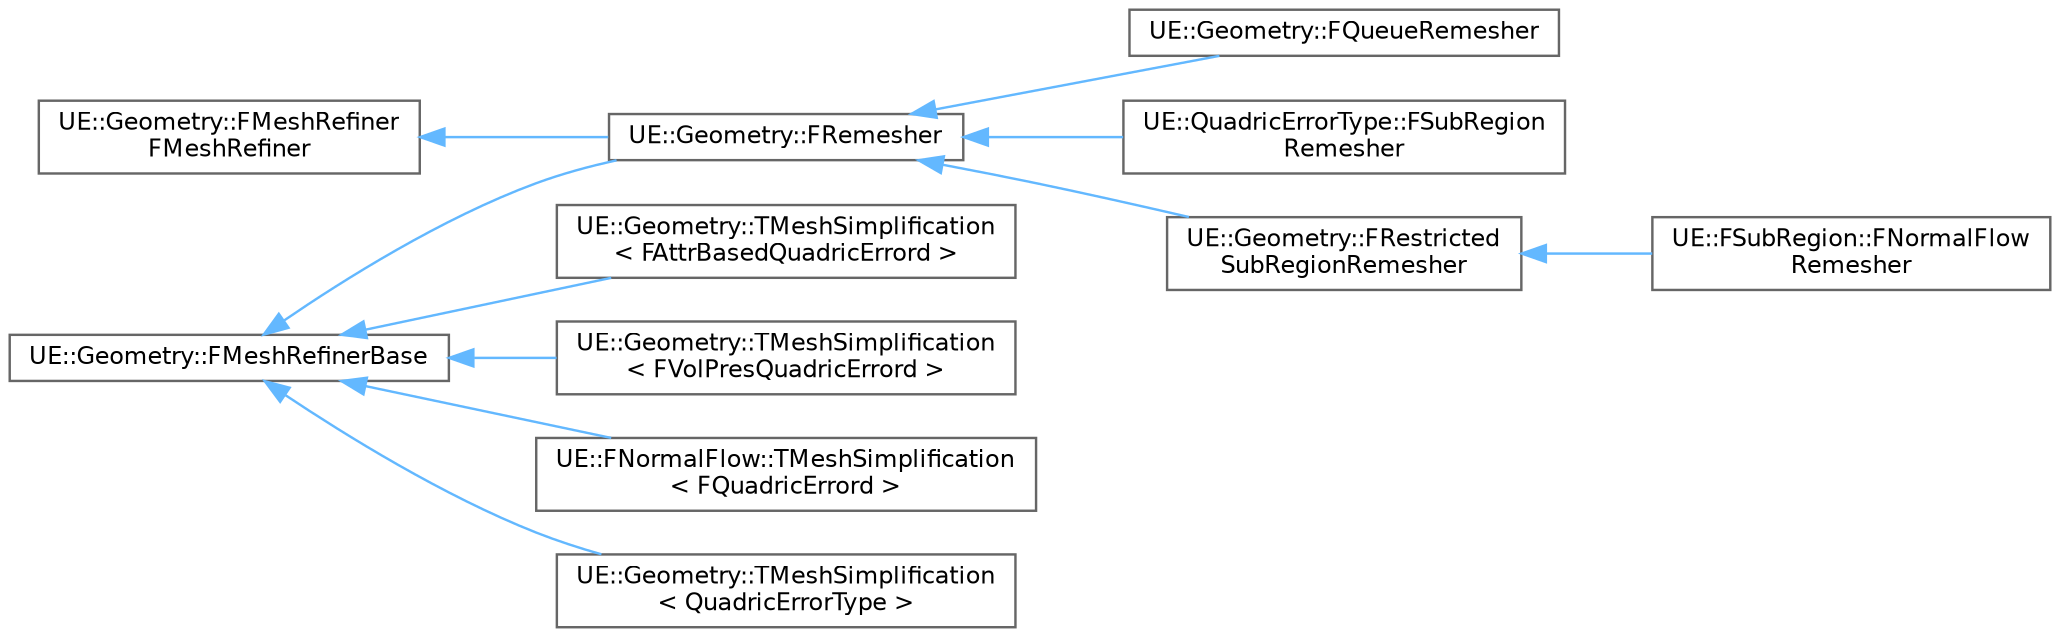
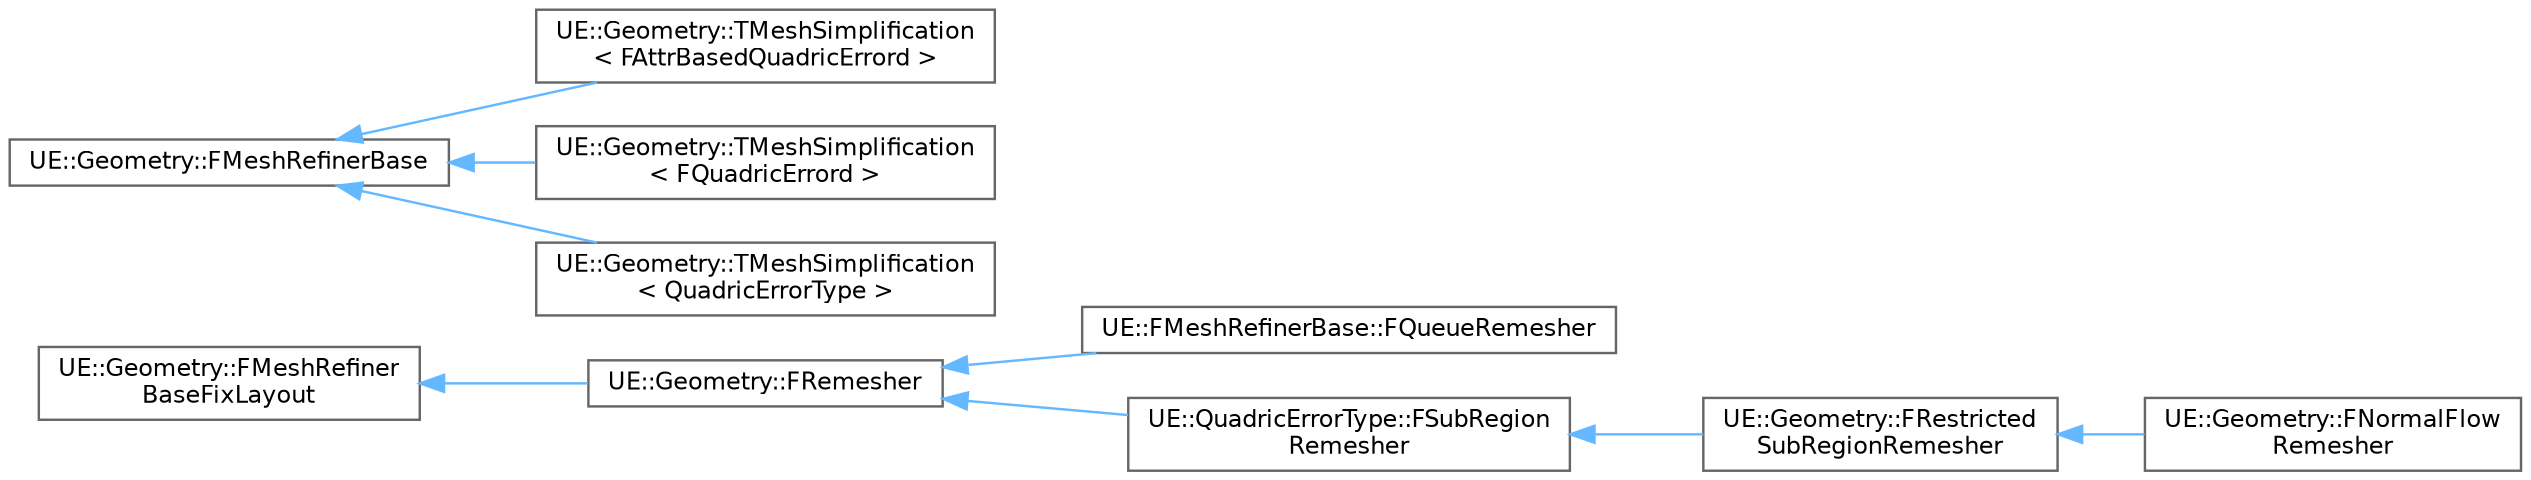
(1344, 33) -> (1349, 330)
(229, 137) -> (229, 383)
(1066, 190) -> (1649, 434)
(443, 225) -> none
(1851, 254) -> (2333, 434)
(786, 358) -> none
(786, 474) -> (766, 163)
